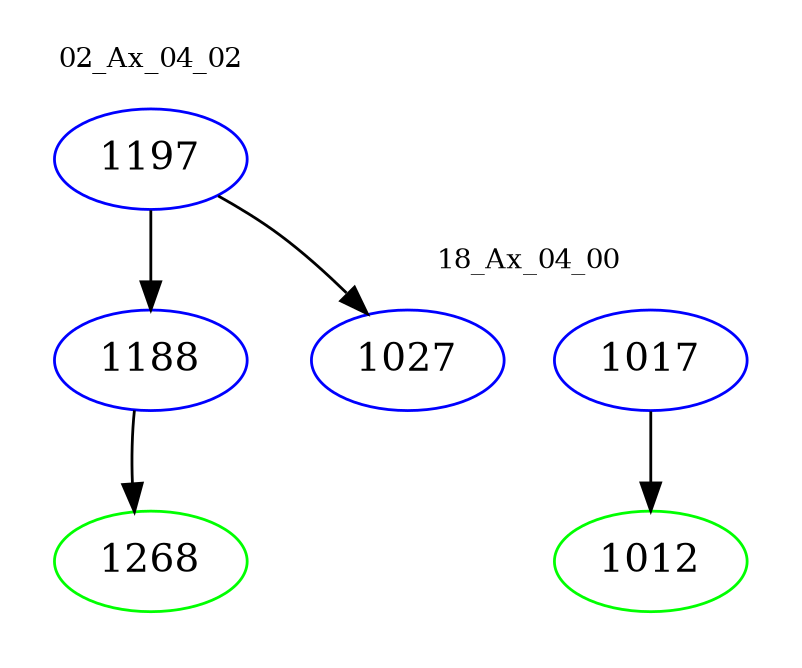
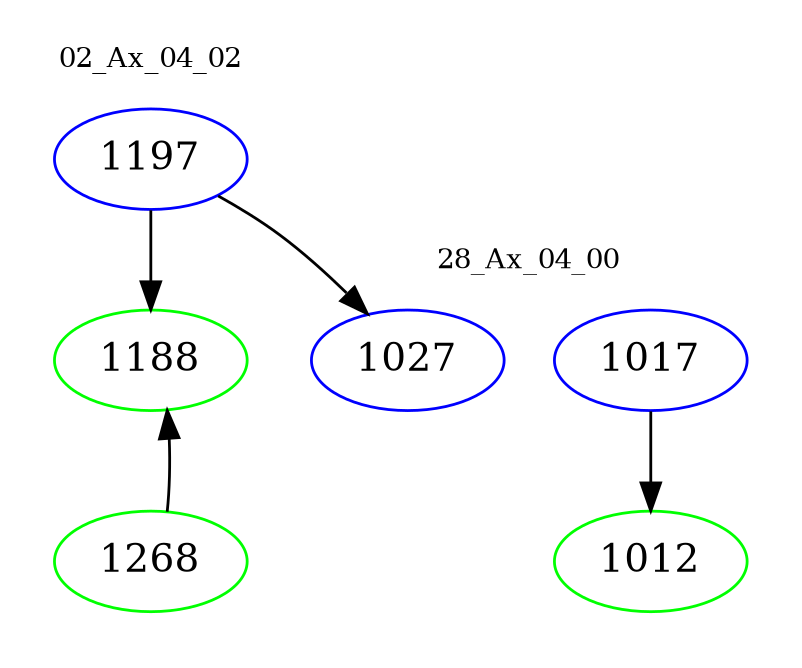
(529, 261) -> (529, 261)
(151, 360) -> (151, 360)
(132, 447) -> (169, 475)
